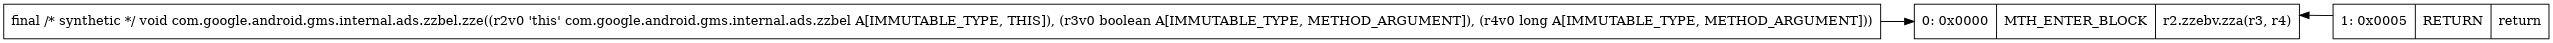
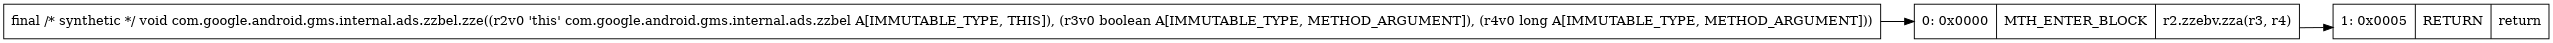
(2321, 15) -> (2312, 28)
